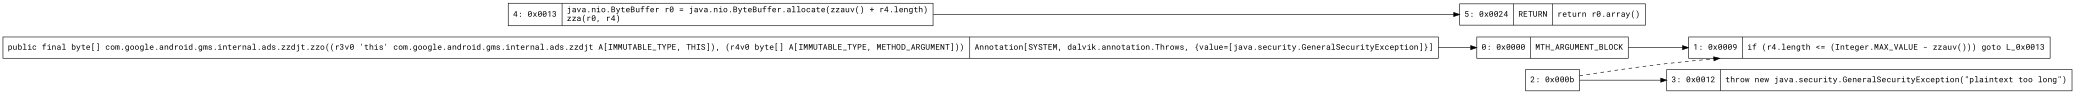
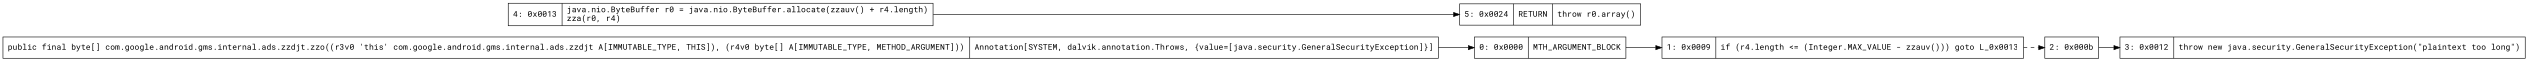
(1599, 14) -> (1597, 14)
(1646, 66) -> (2031, 48)
